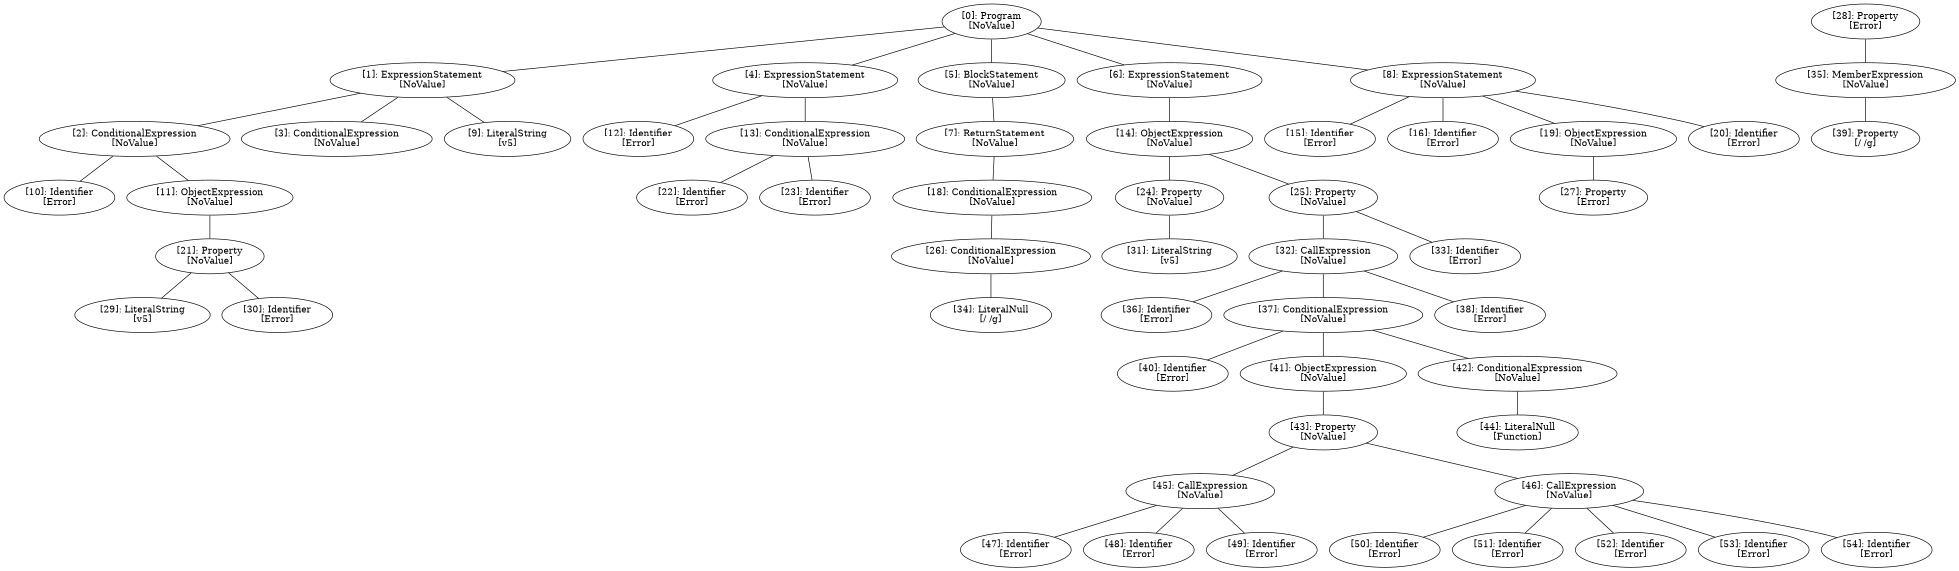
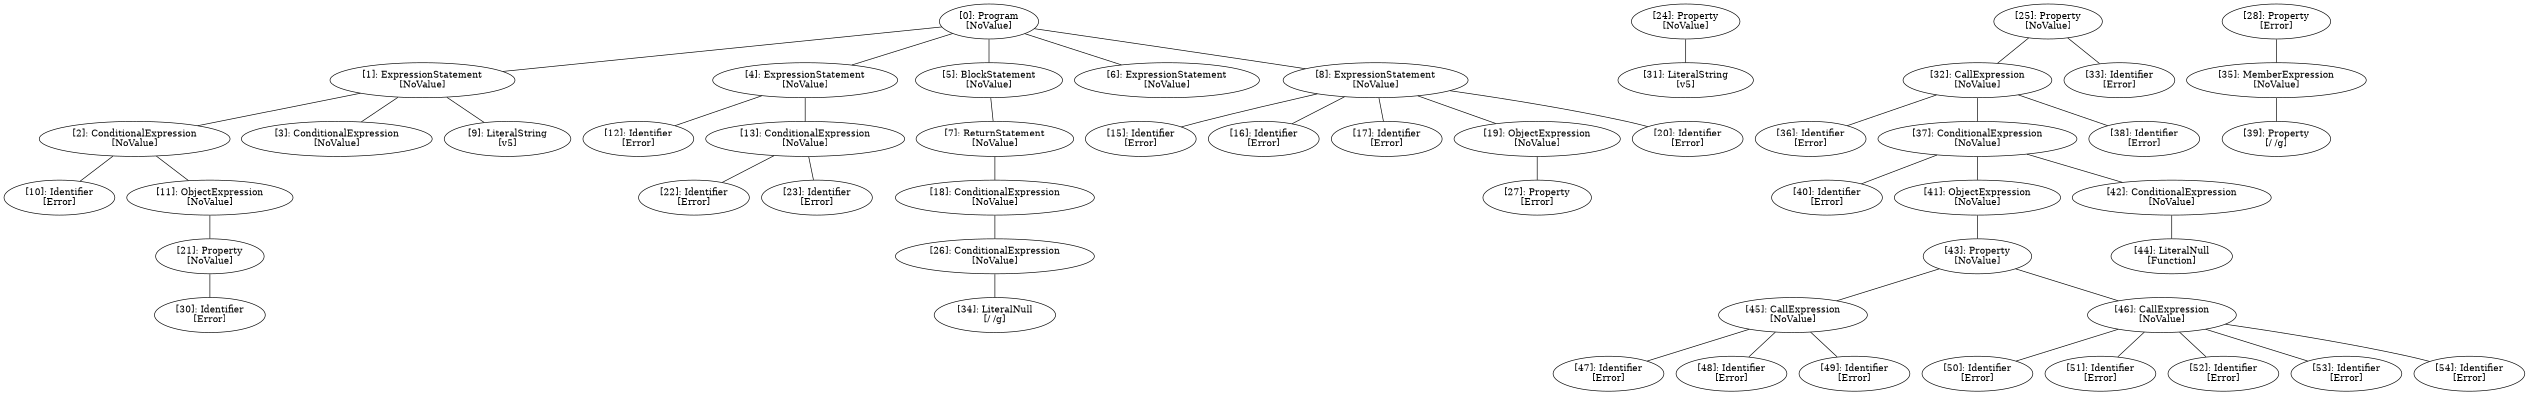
(1170, 139) -> none
none -> (1387, 139)
(143, 315) -> none
